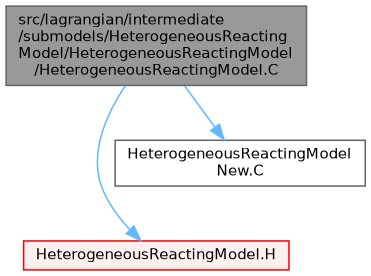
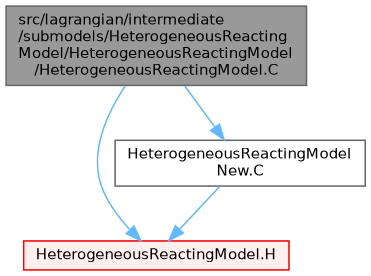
none -> (200, 208)
